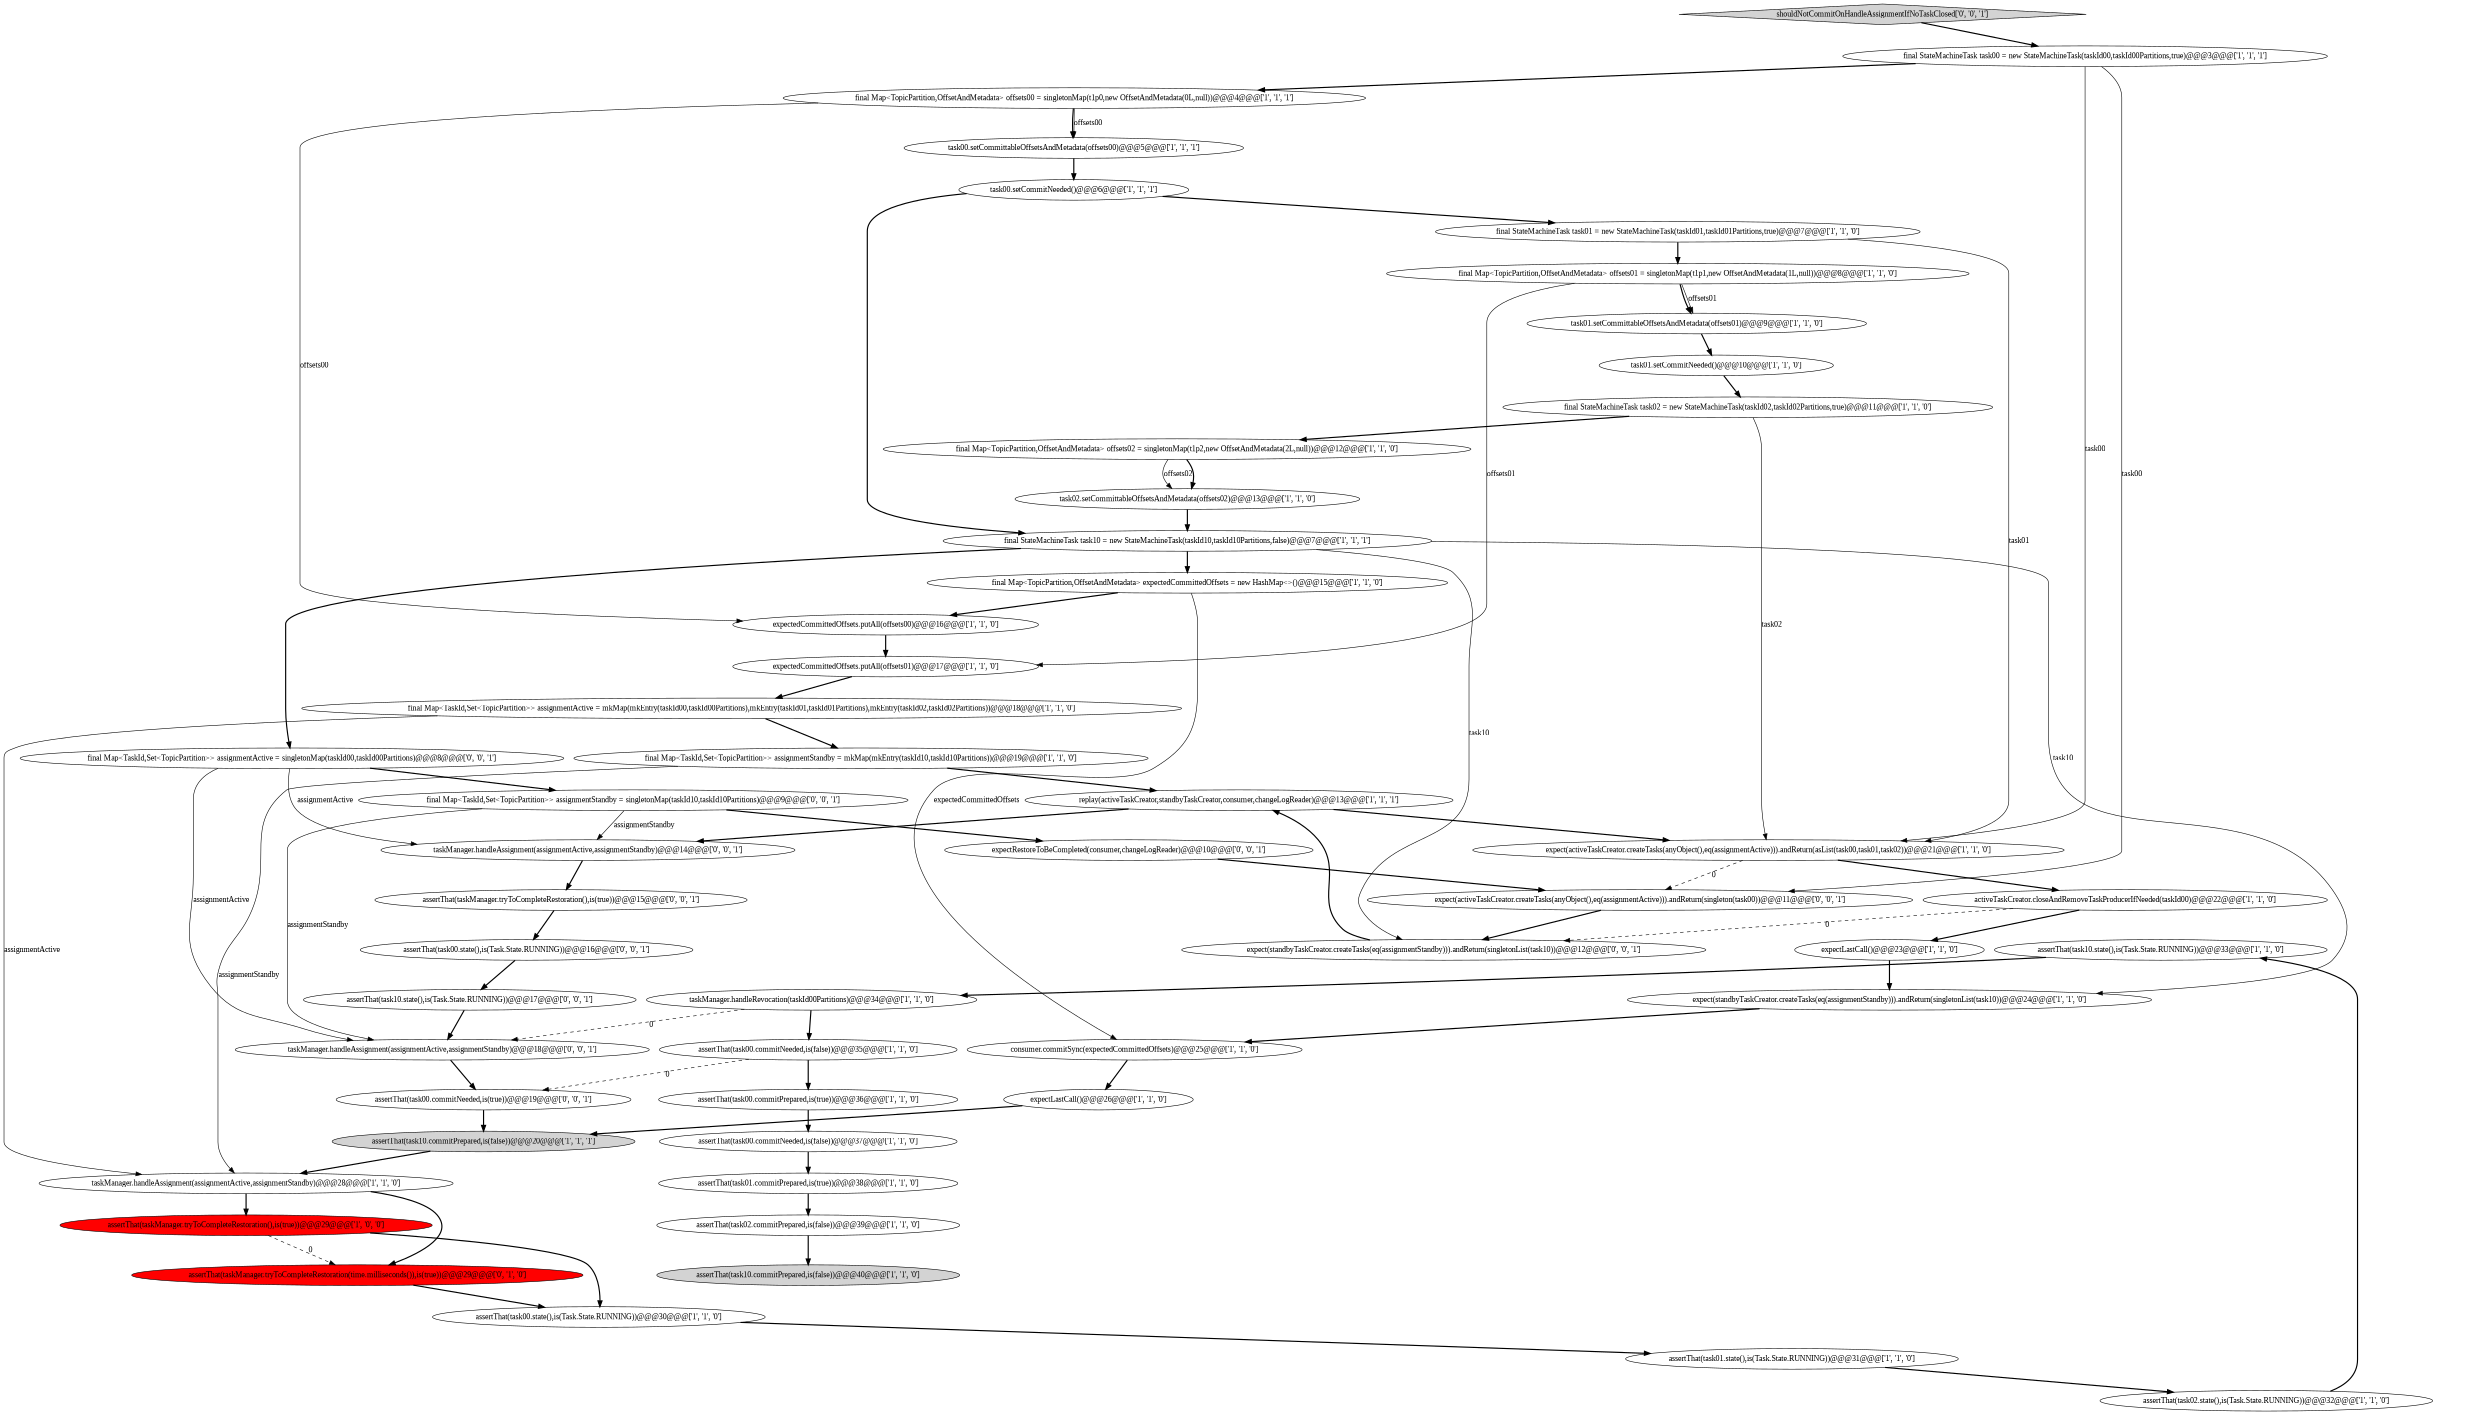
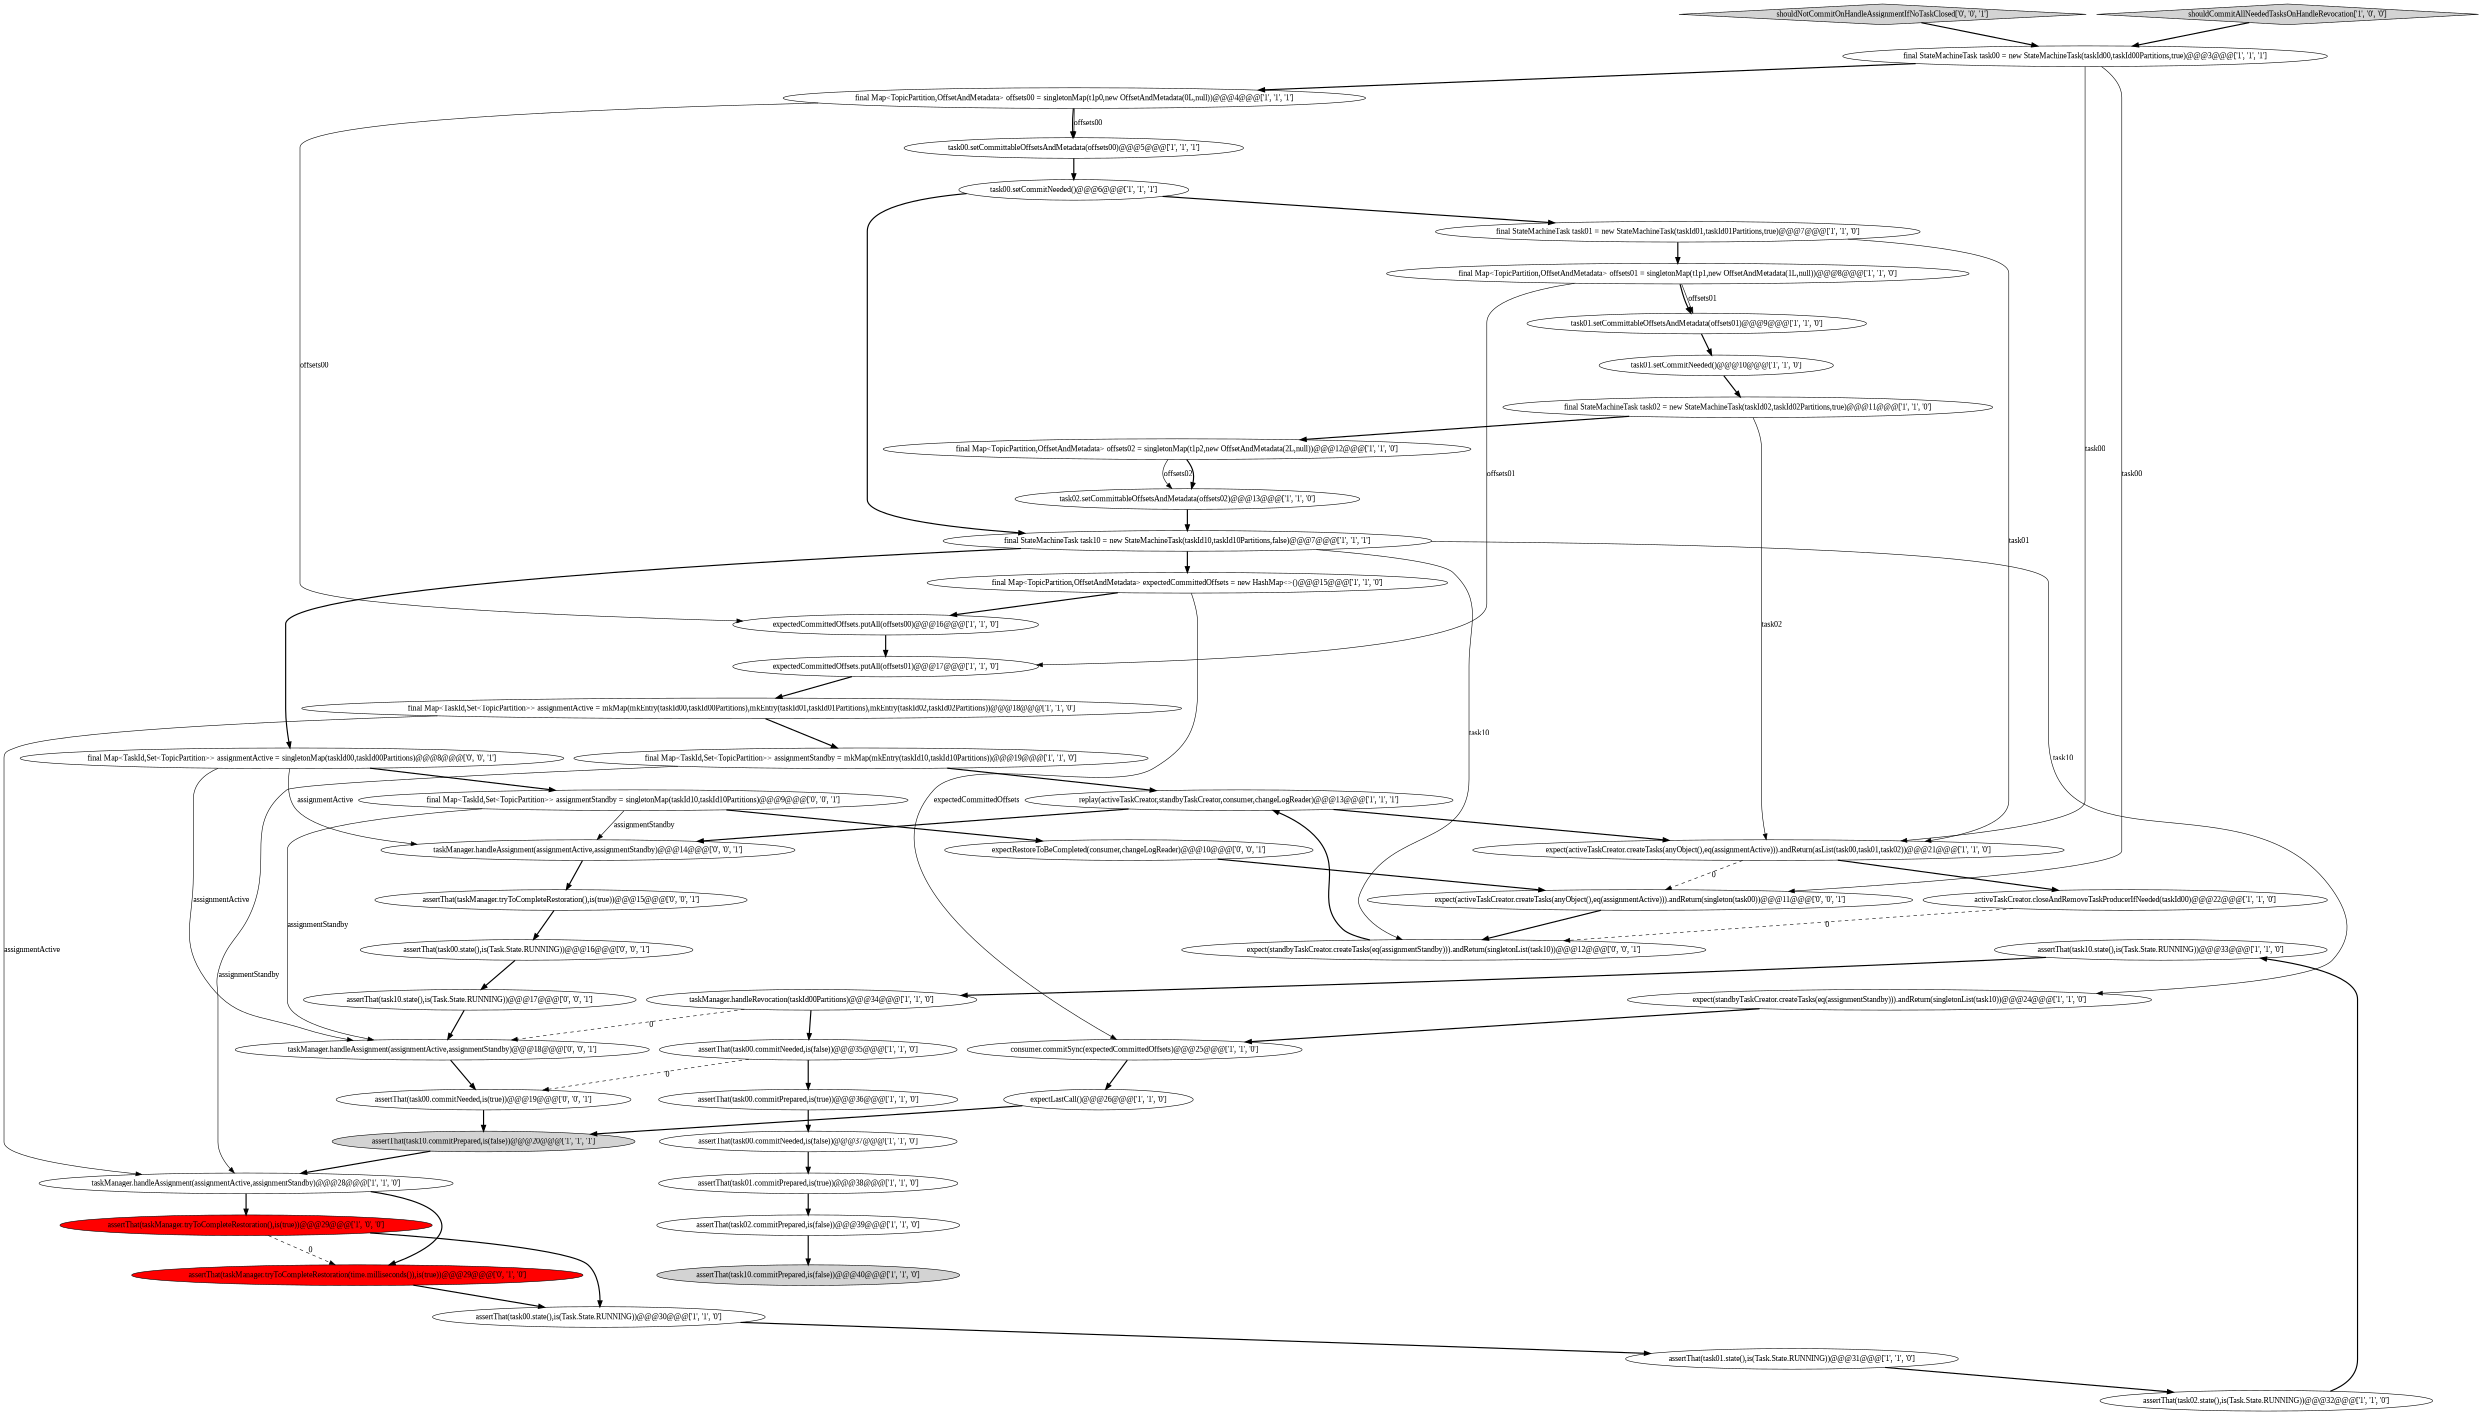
none -> (2288, 14)
(1889, 950) -> none
